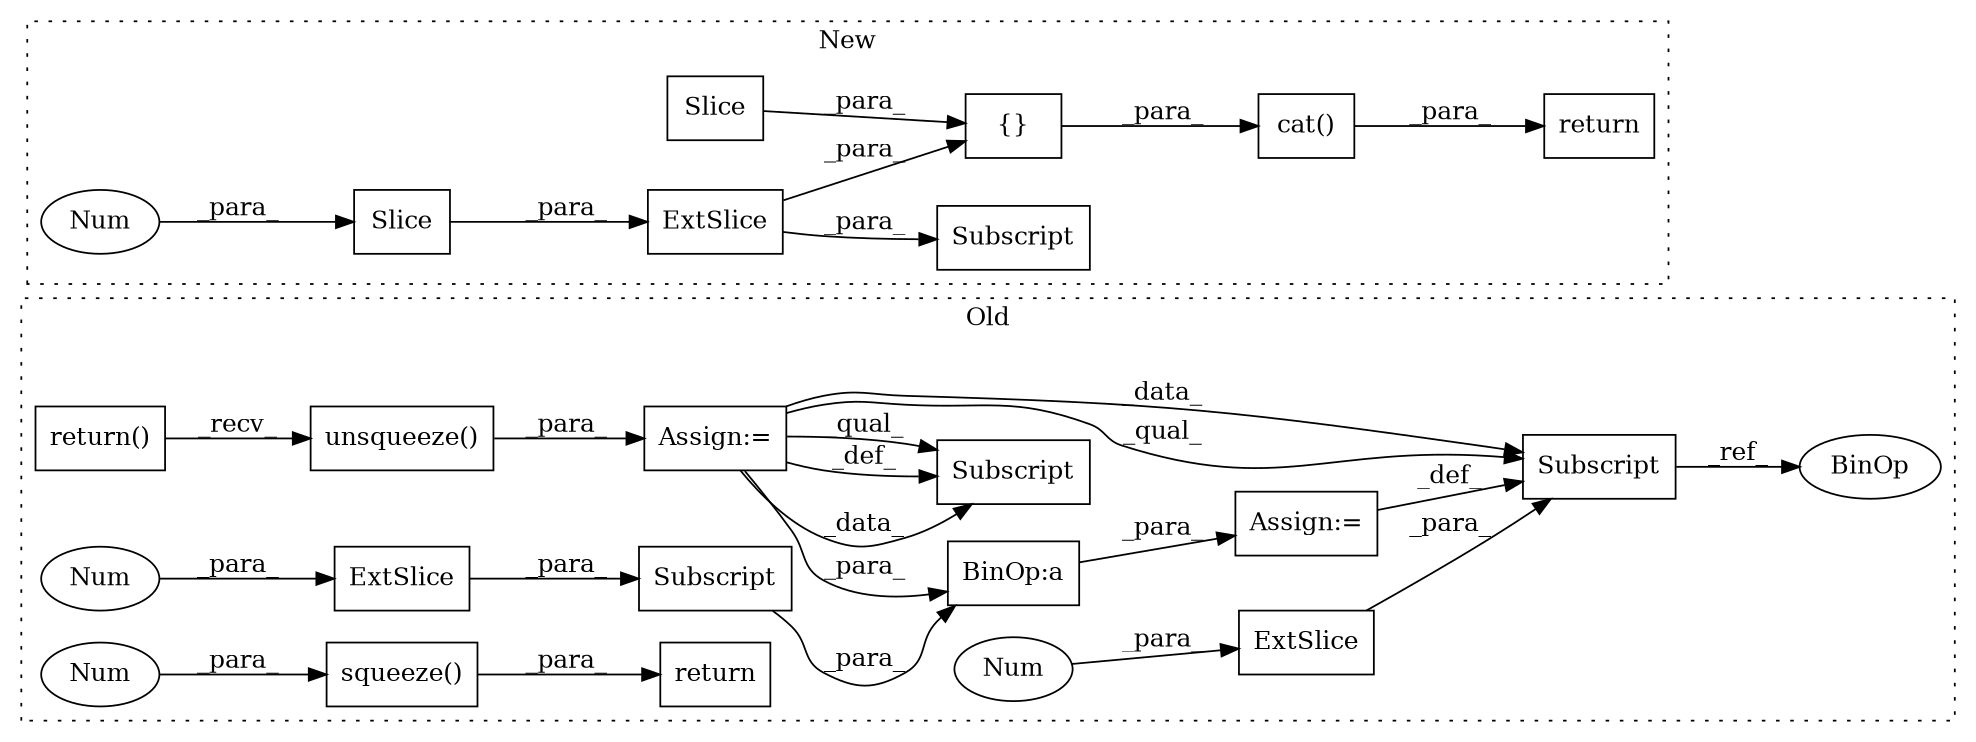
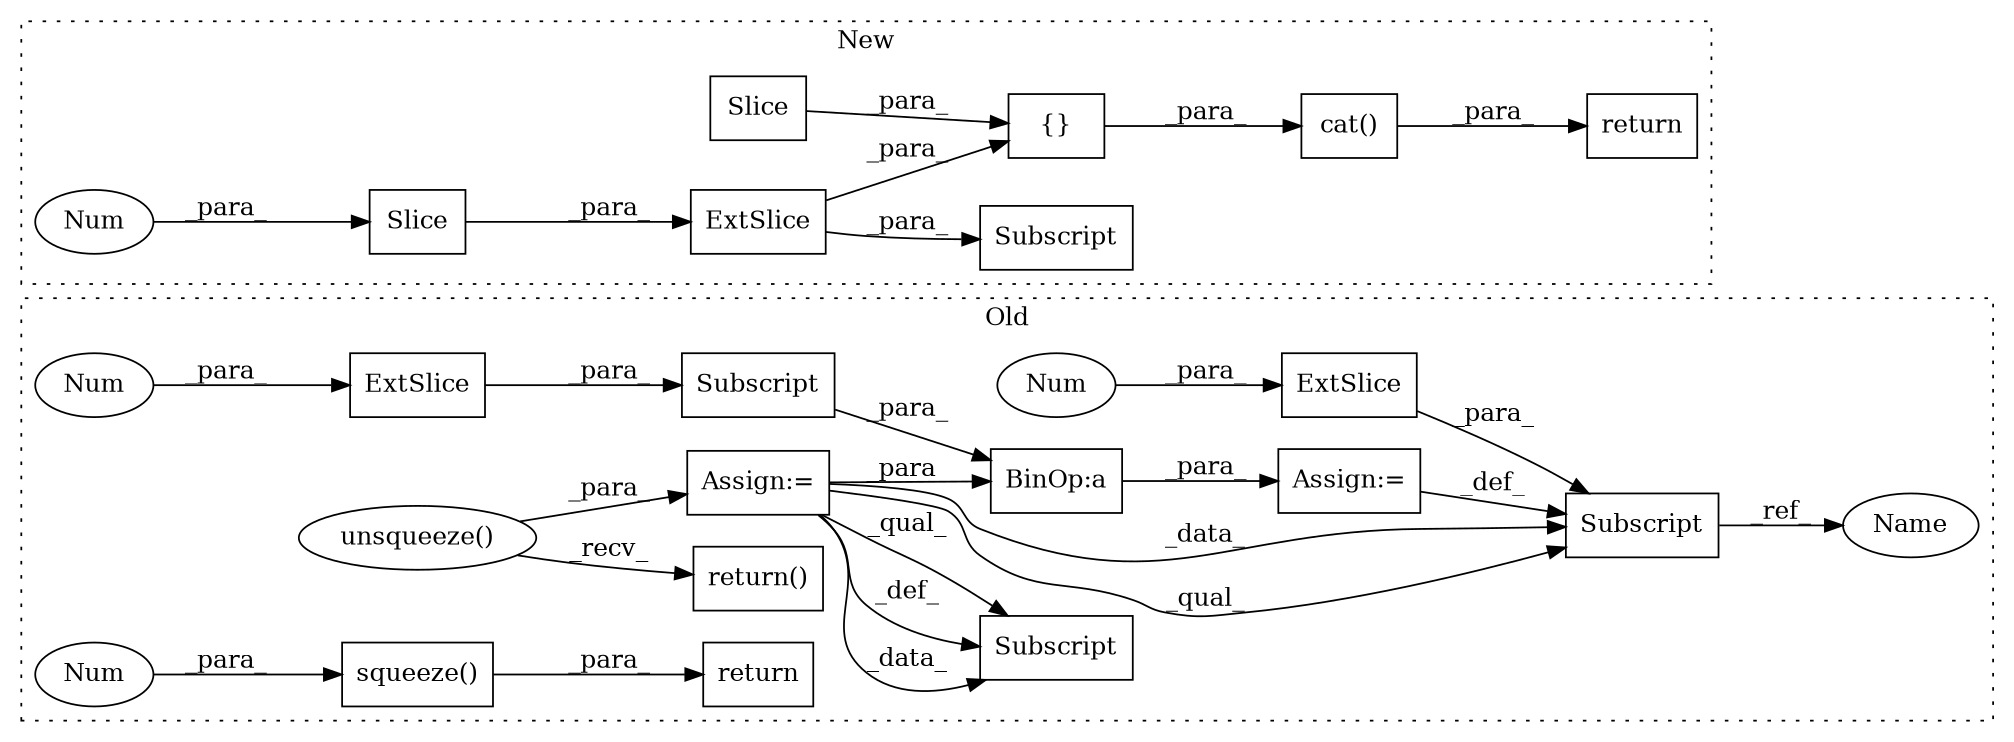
(229, 438) -> (596, 566)
(402, 438) -> (418, 538)
(1870, 467) -> (1911, 525)
